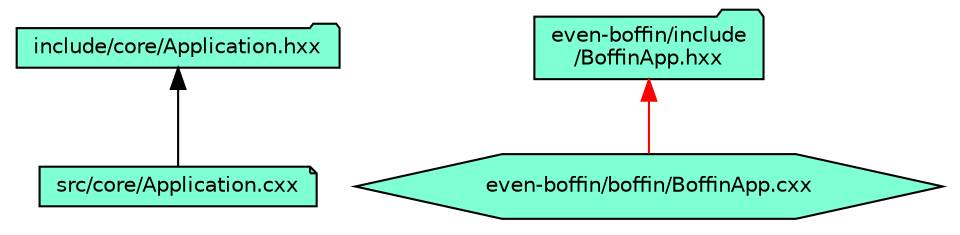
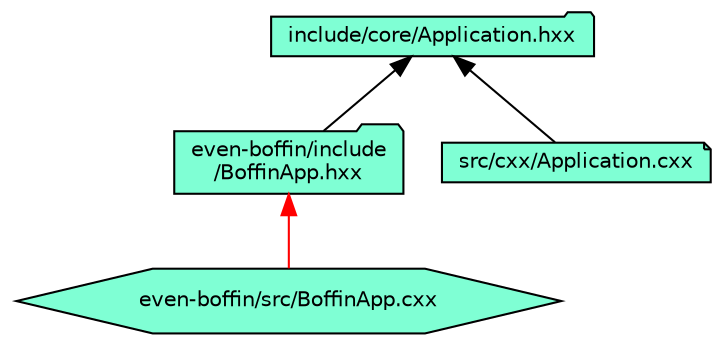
none -> (359, 101)
(178, 186) -> (576, 163)
(649, 186) -> (289, 301)
